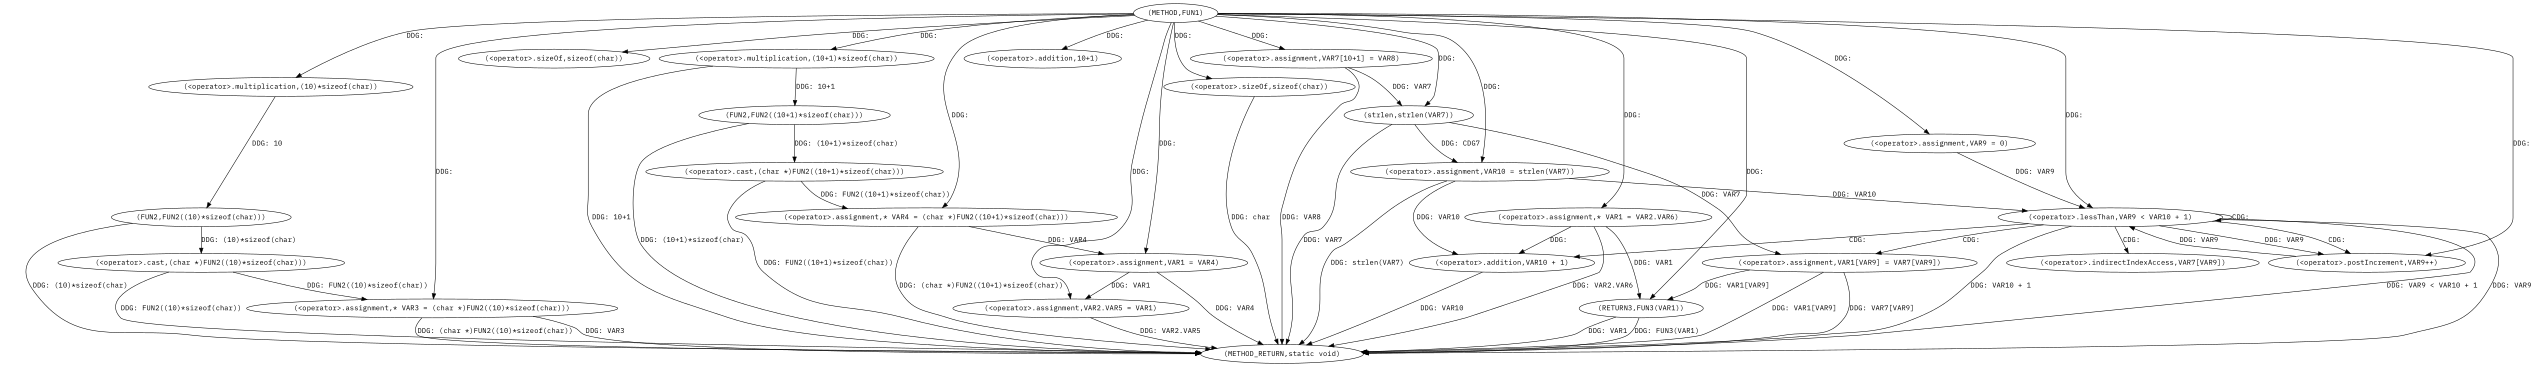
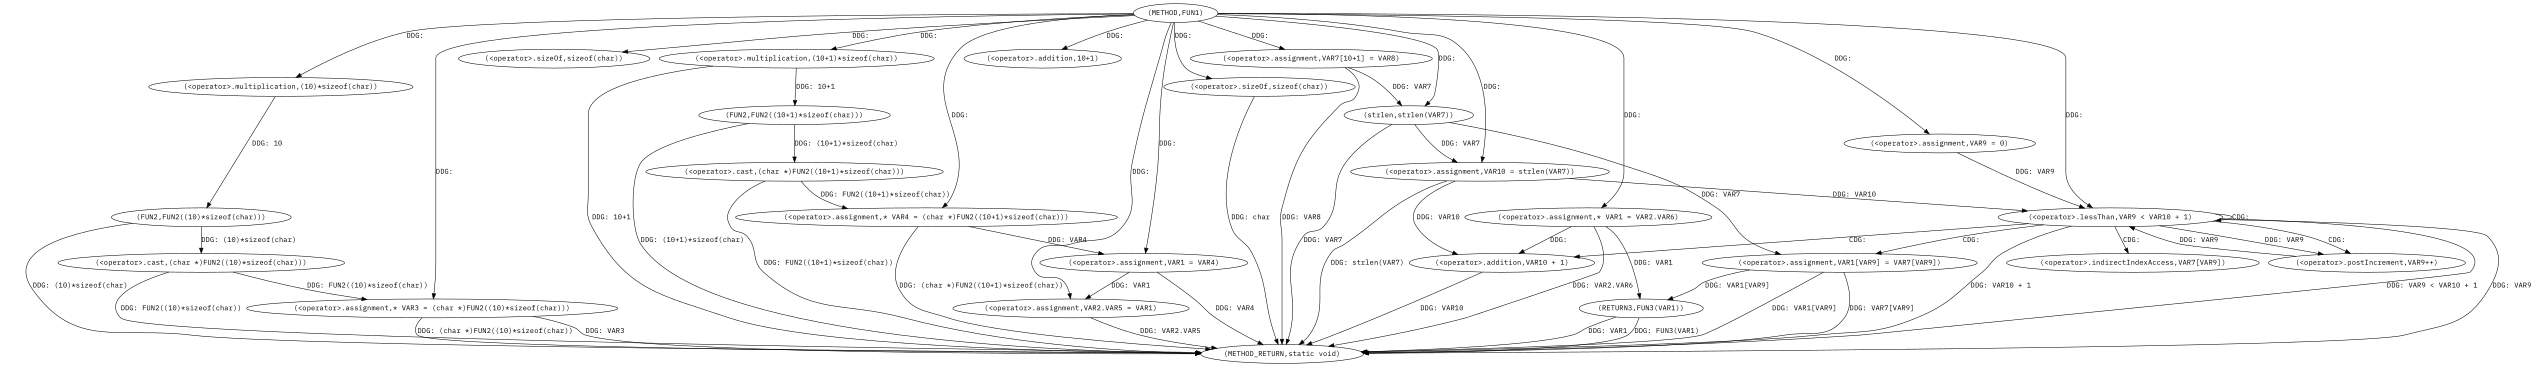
(1993, 25) -> none
(1620, 34) -> none
(1461, 143) -> (1461, 143)
